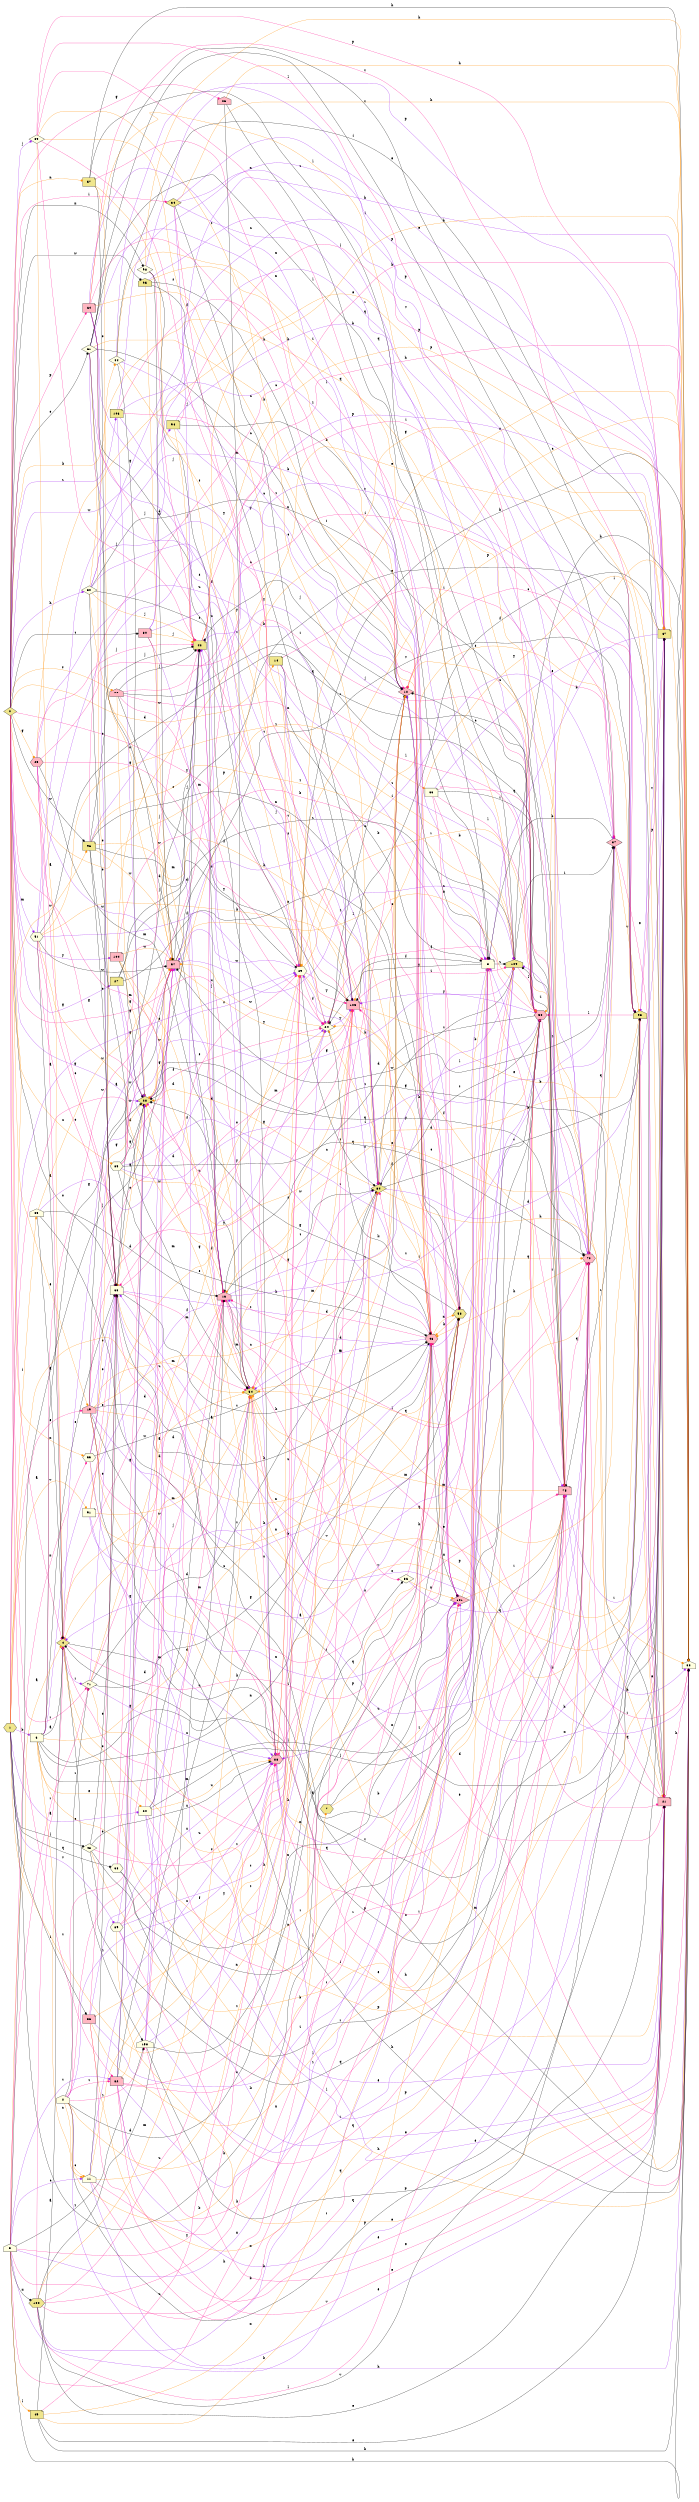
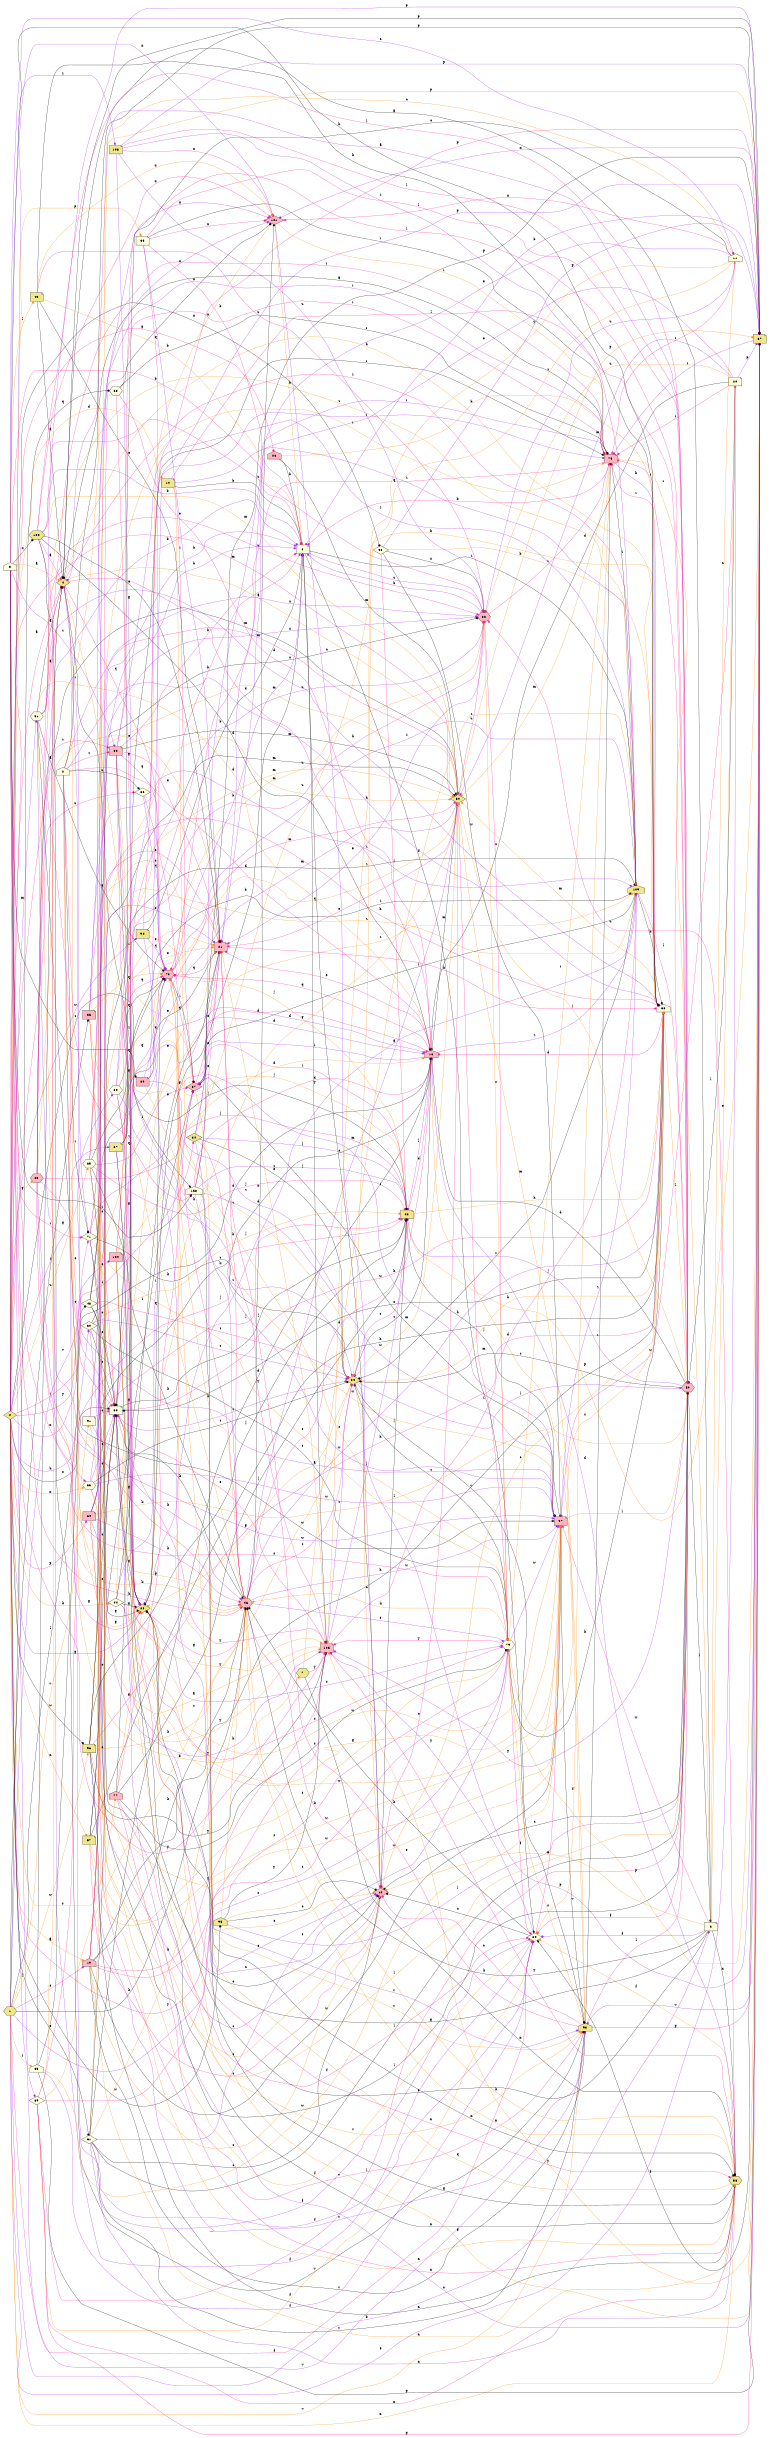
(537, 822) -> none
(300, 971) -> (508, 1645)
(245, 1005) -> (555, 1762)
(263, 1024) -> (130, 1547)
(131, 1194) -> (107, 1315)
(529, 1202) -> (561, 1885)
(251, 1597) -> (233, 1982)
(455, 1674) -> (699, 1656)
